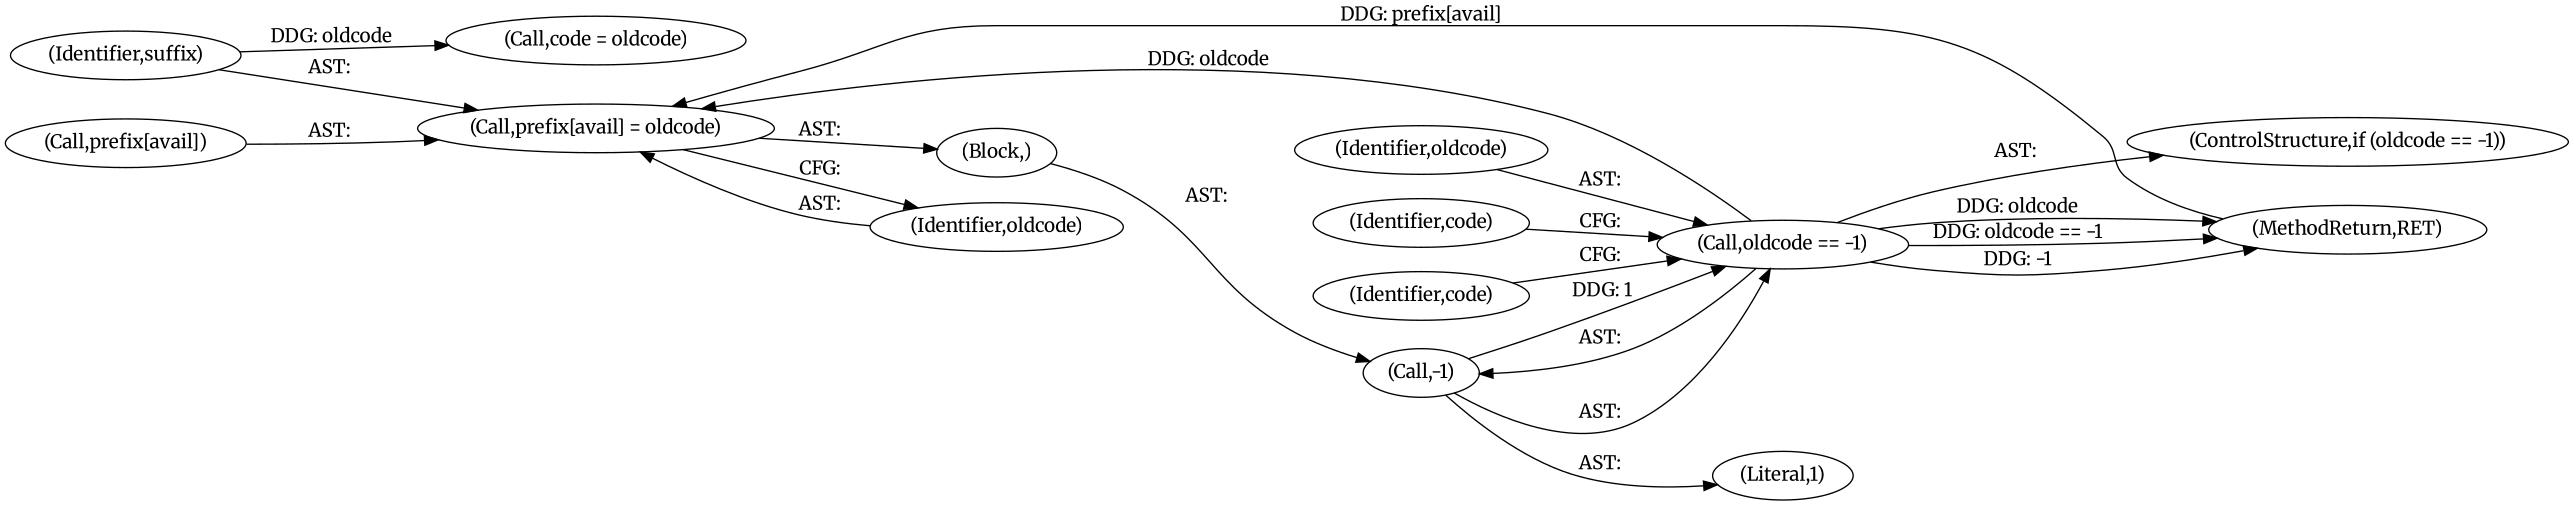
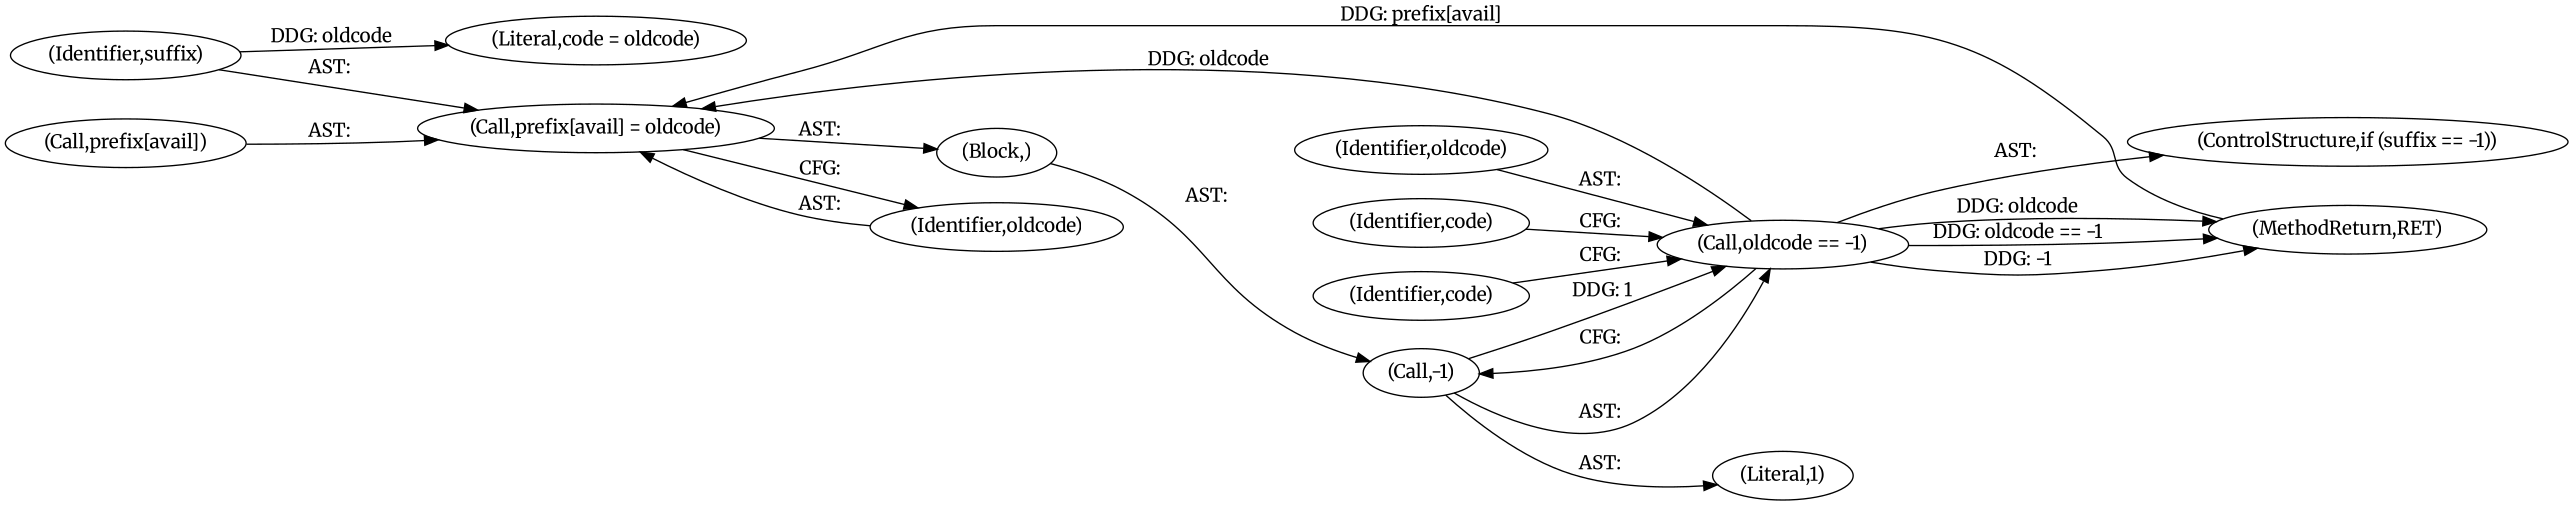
(596, 41) -> (596, 41)
(2348, 142) -> (2348, 142)
(1602, 339) -> (1602, 339)
